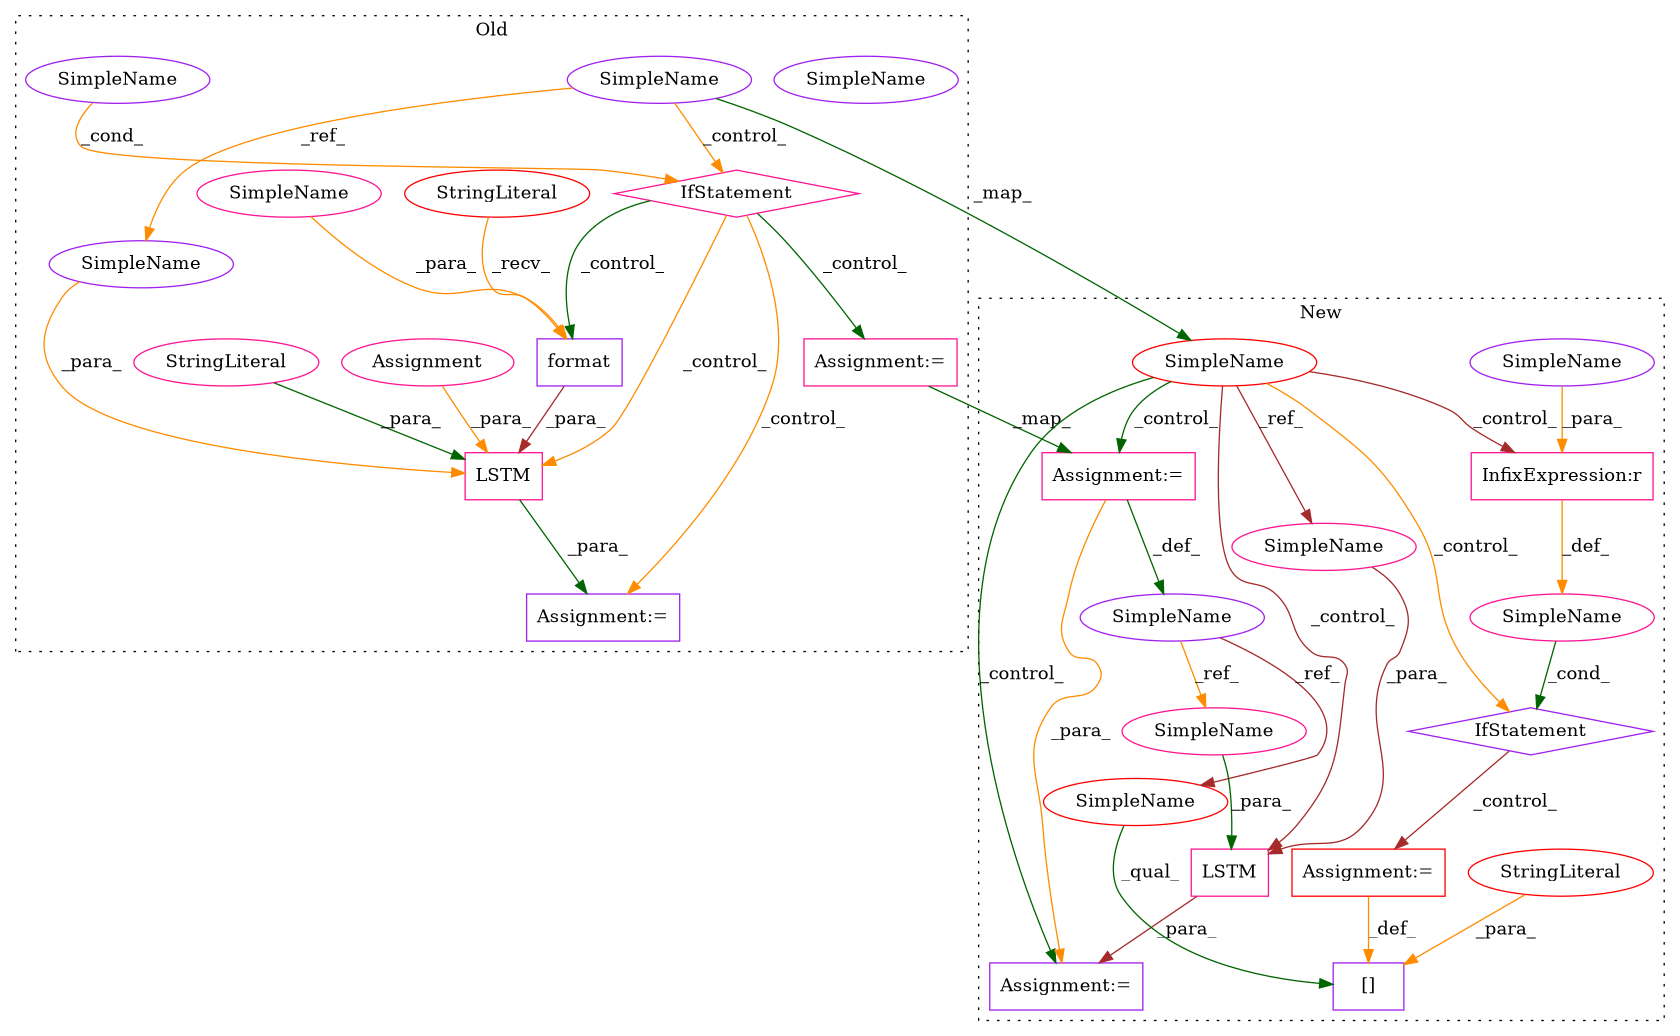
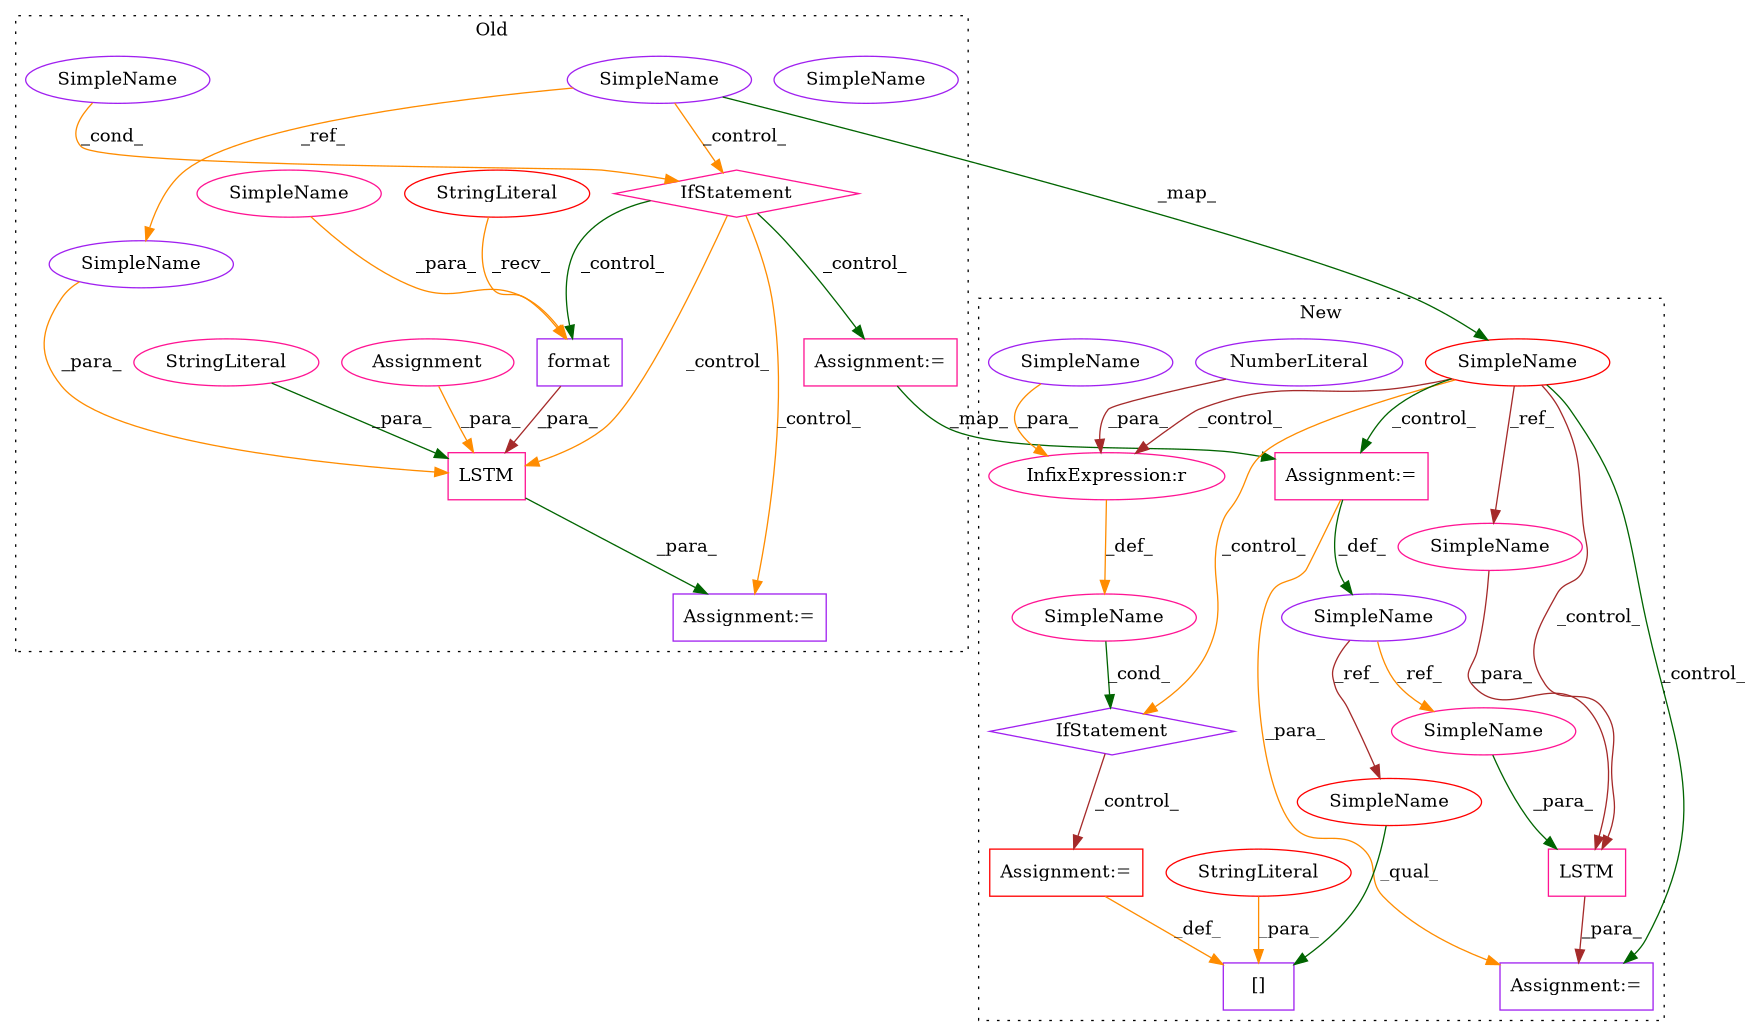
none -> (1299, 362)
(1562, 476) -> (1107, 476)
